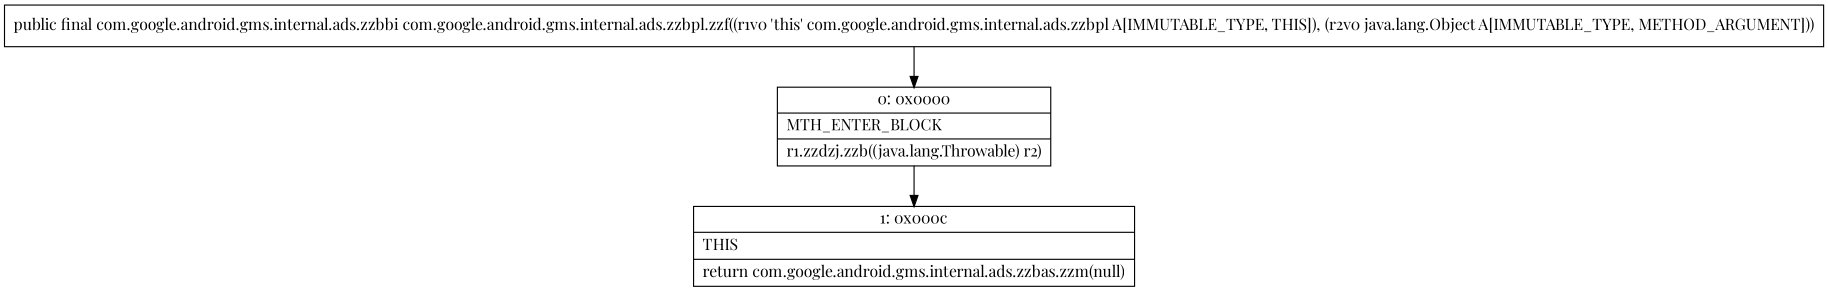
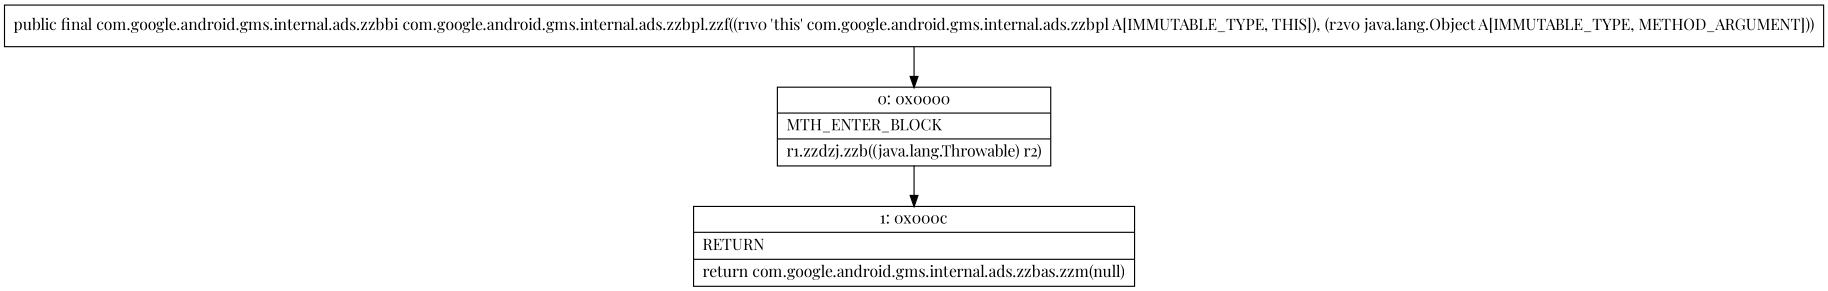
(721, 245) -> (734, 245)
